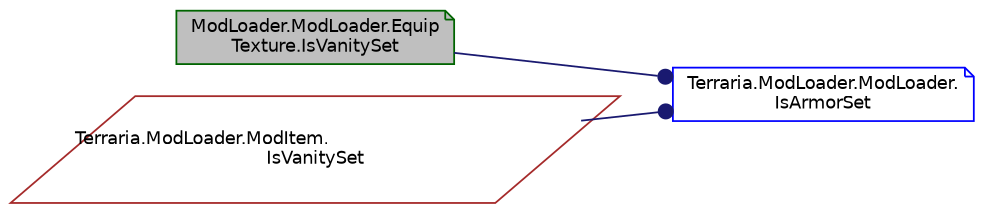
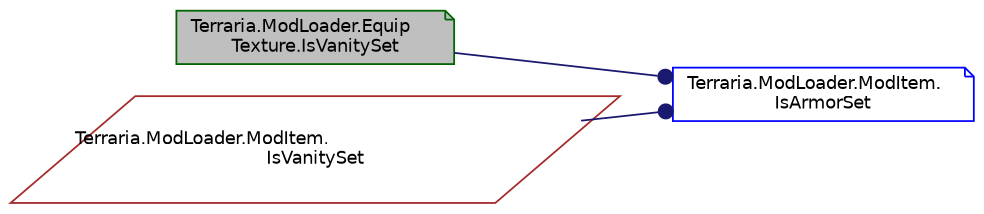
(315, 37) -> (315, 37)
(823, 94) -> (823, 94)
